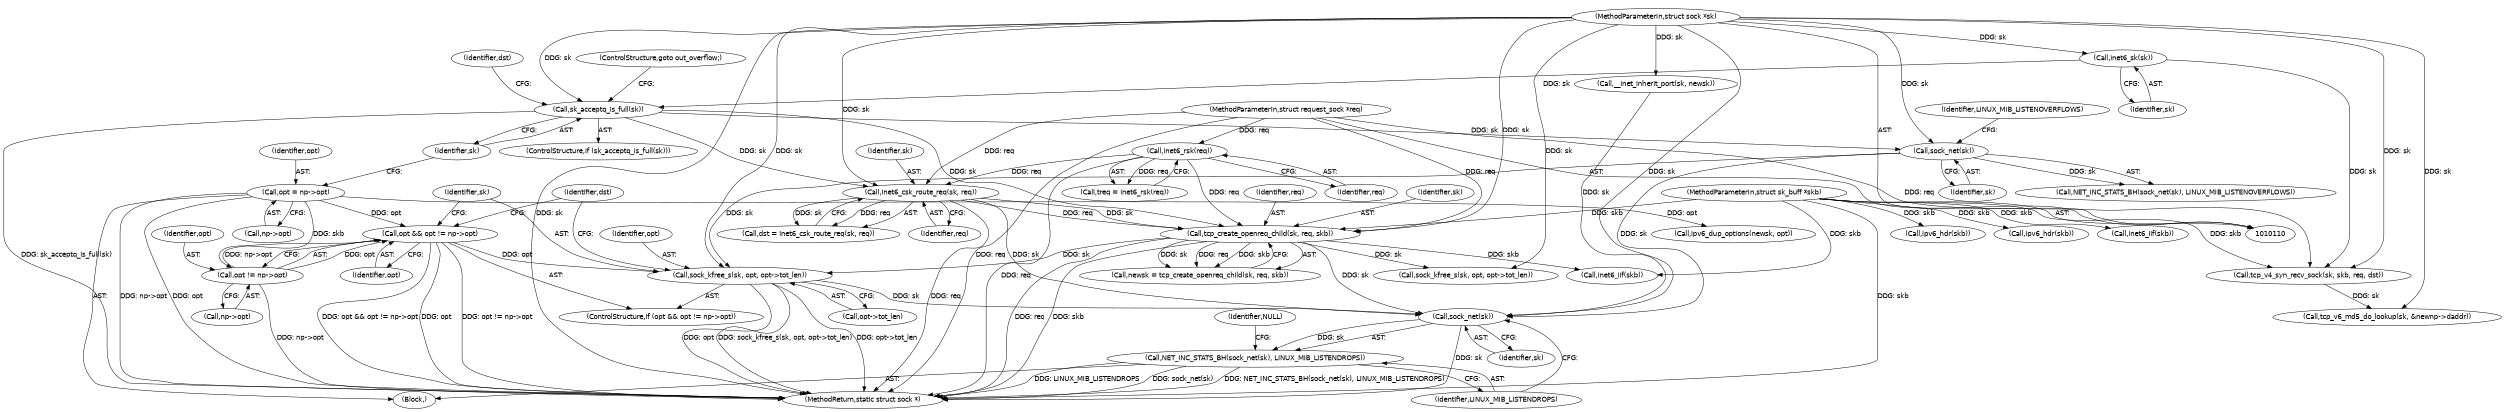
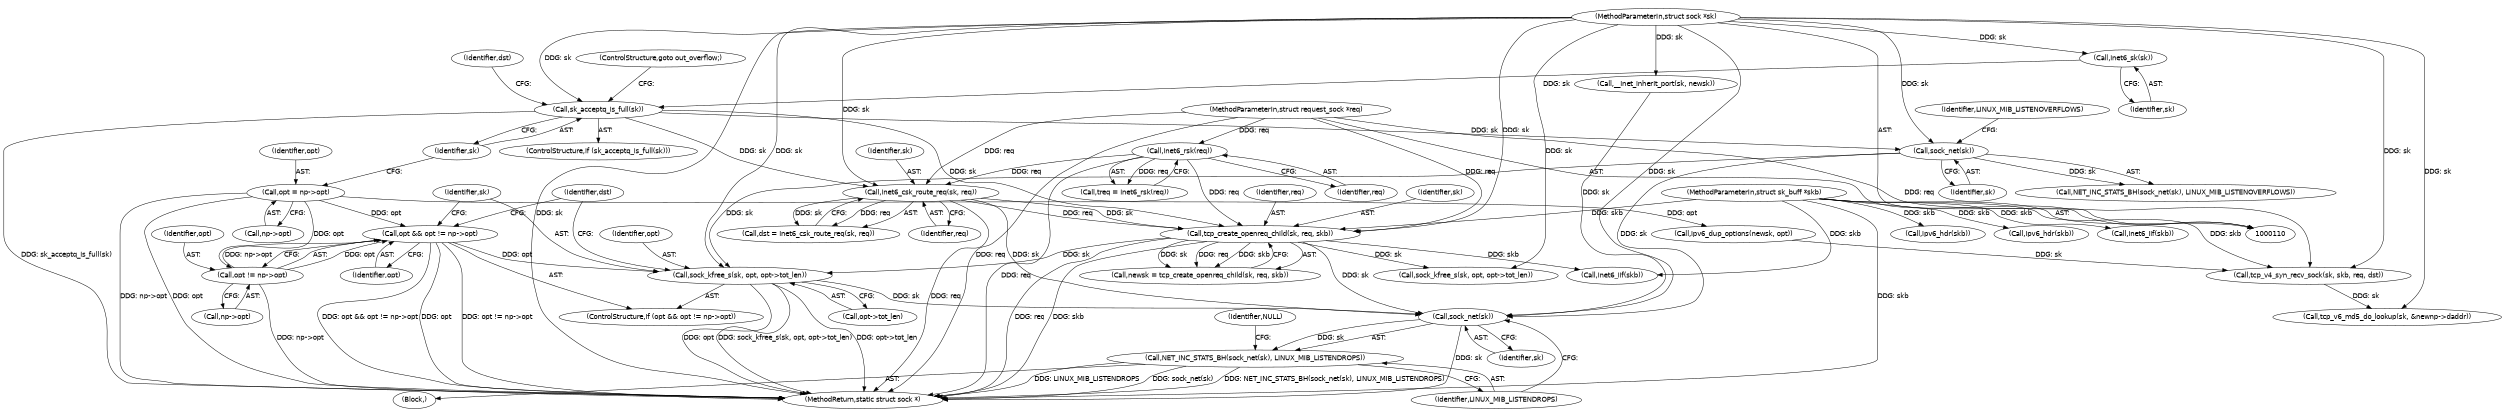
(2341, 94) -> (2007, 256)
(329, 234) -> (329, 234)
(2270, 234) -> (2270, 234)
(88, 374) -> none
